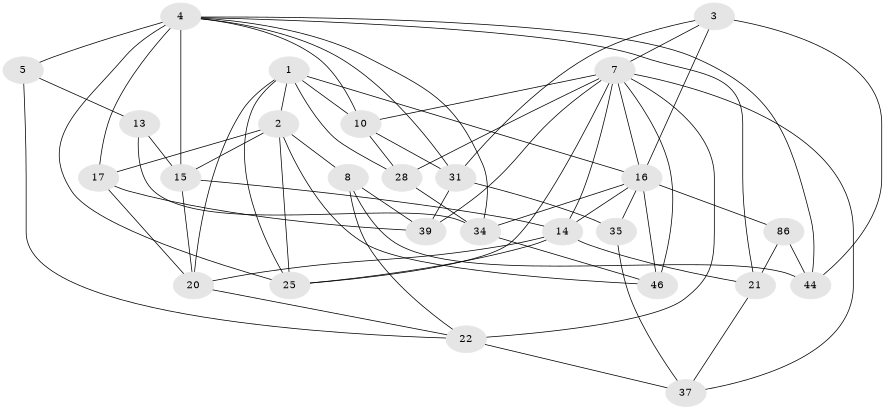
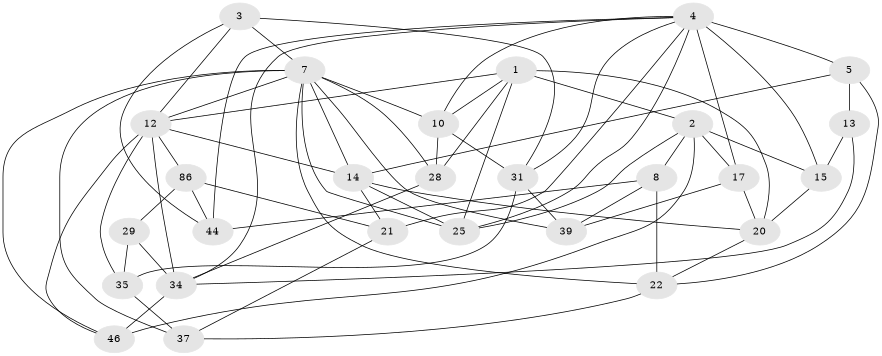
(642, 178) -> (151, 124)
(365, 197) -> (590, 125)
none -> (129, 232)
